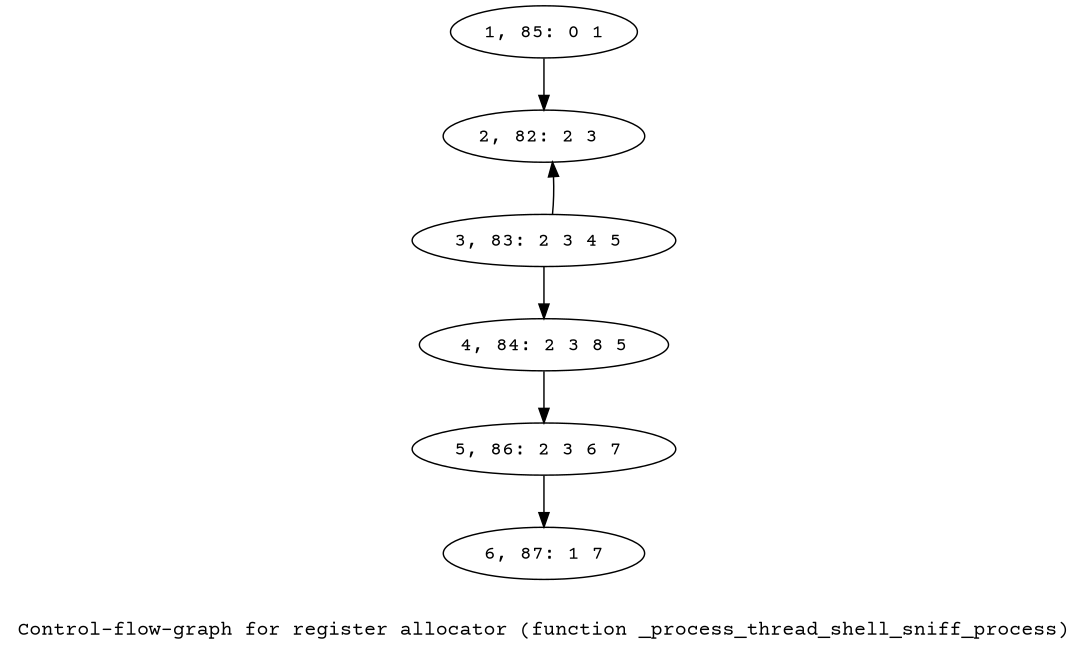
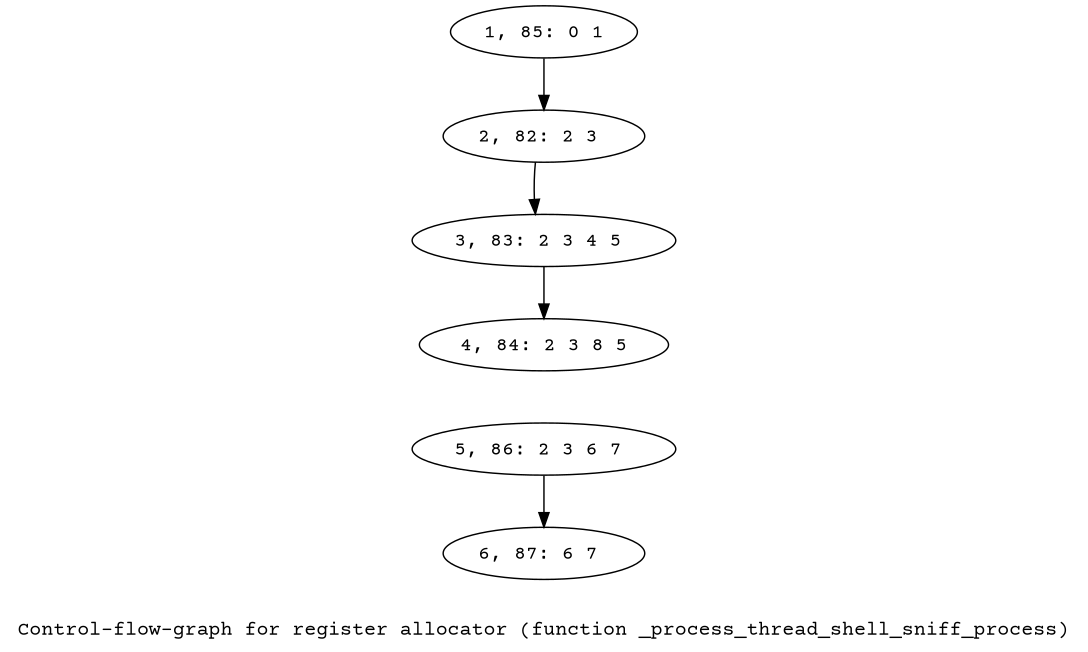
(554, 195) -> (534, 181)
(544, 390) -> none
(544, 553) -> (544, 553)
